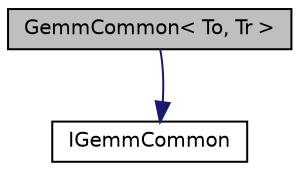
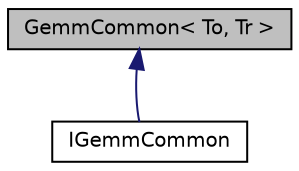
(163, 76) -> (136, 96)
